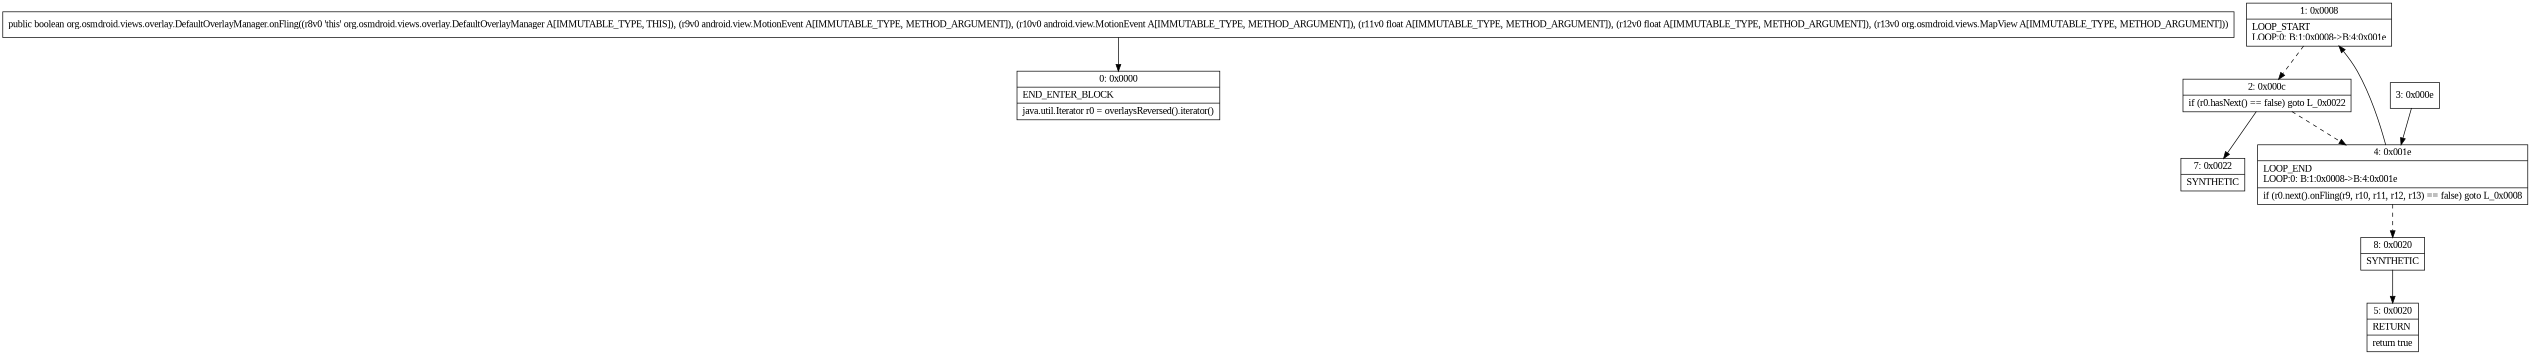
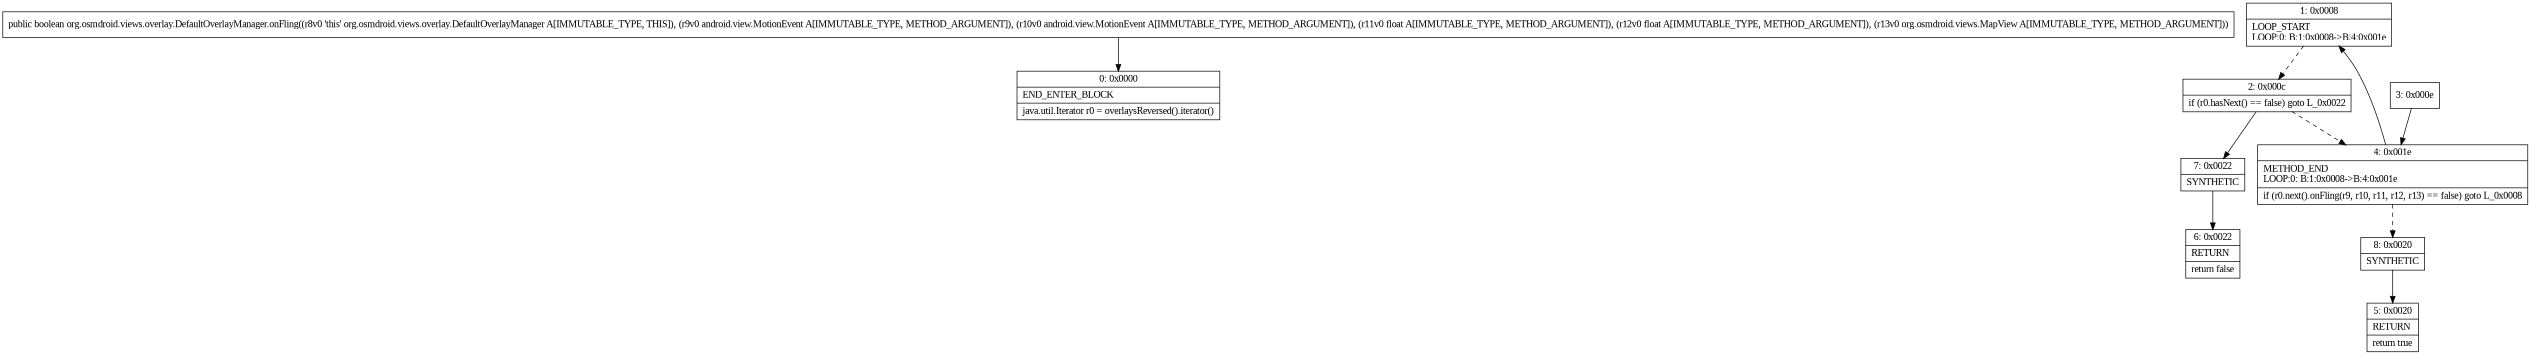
(2288, 169) -> (2296, 169)
none -> (2213, 254)
